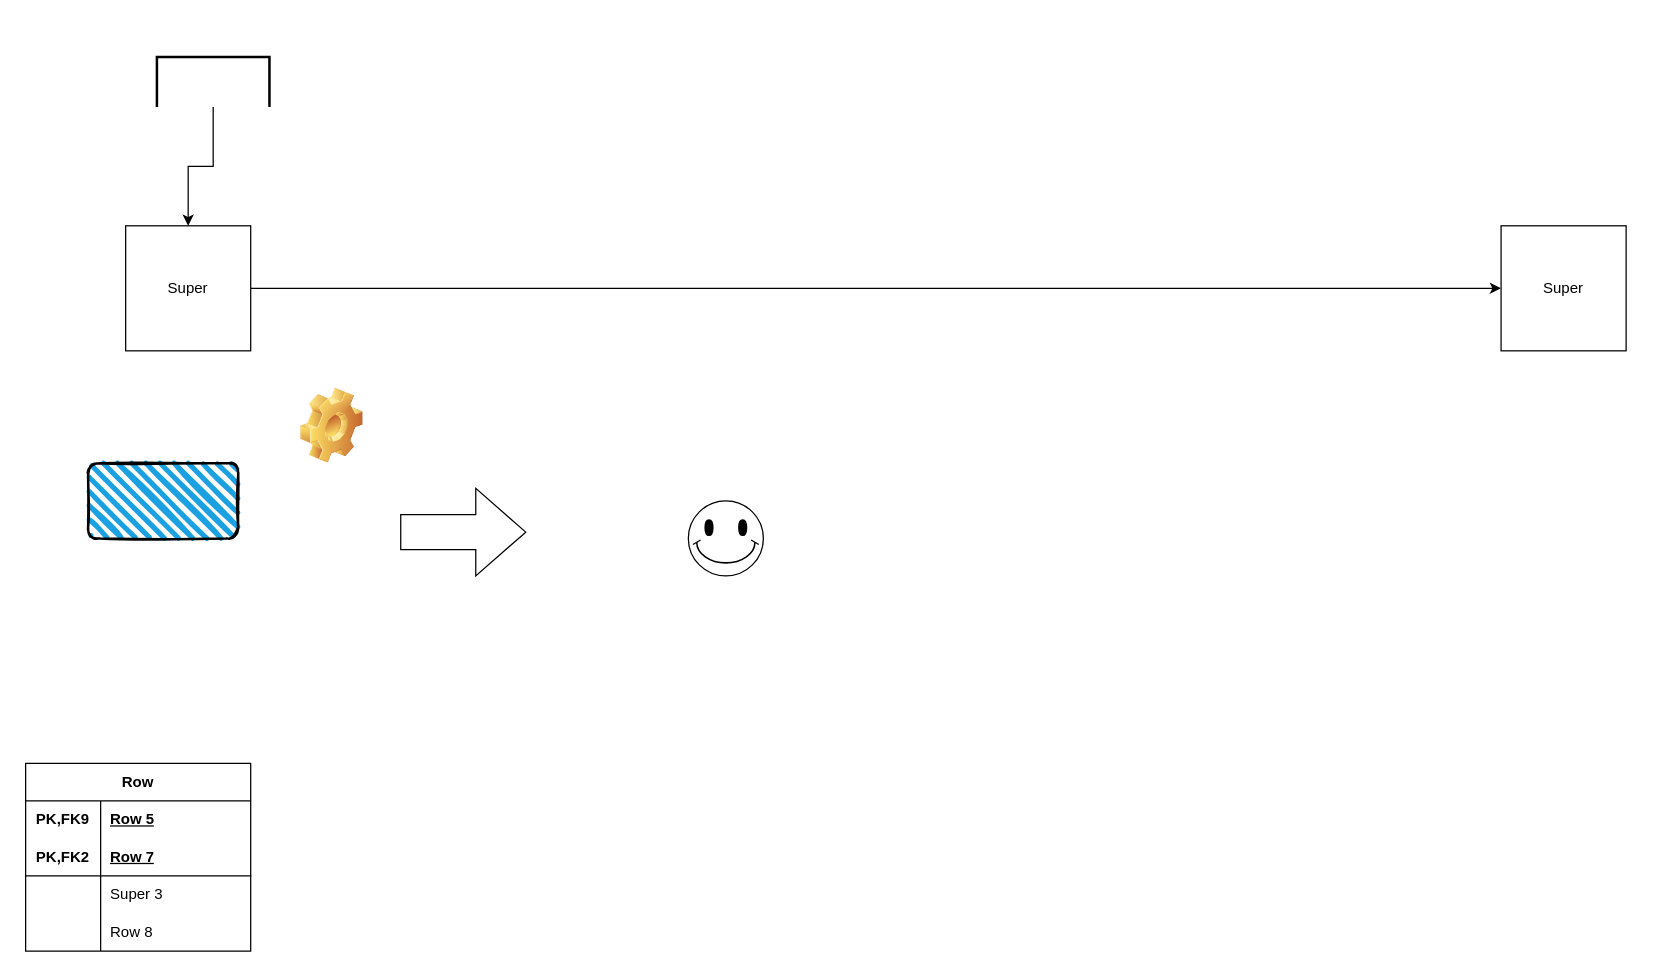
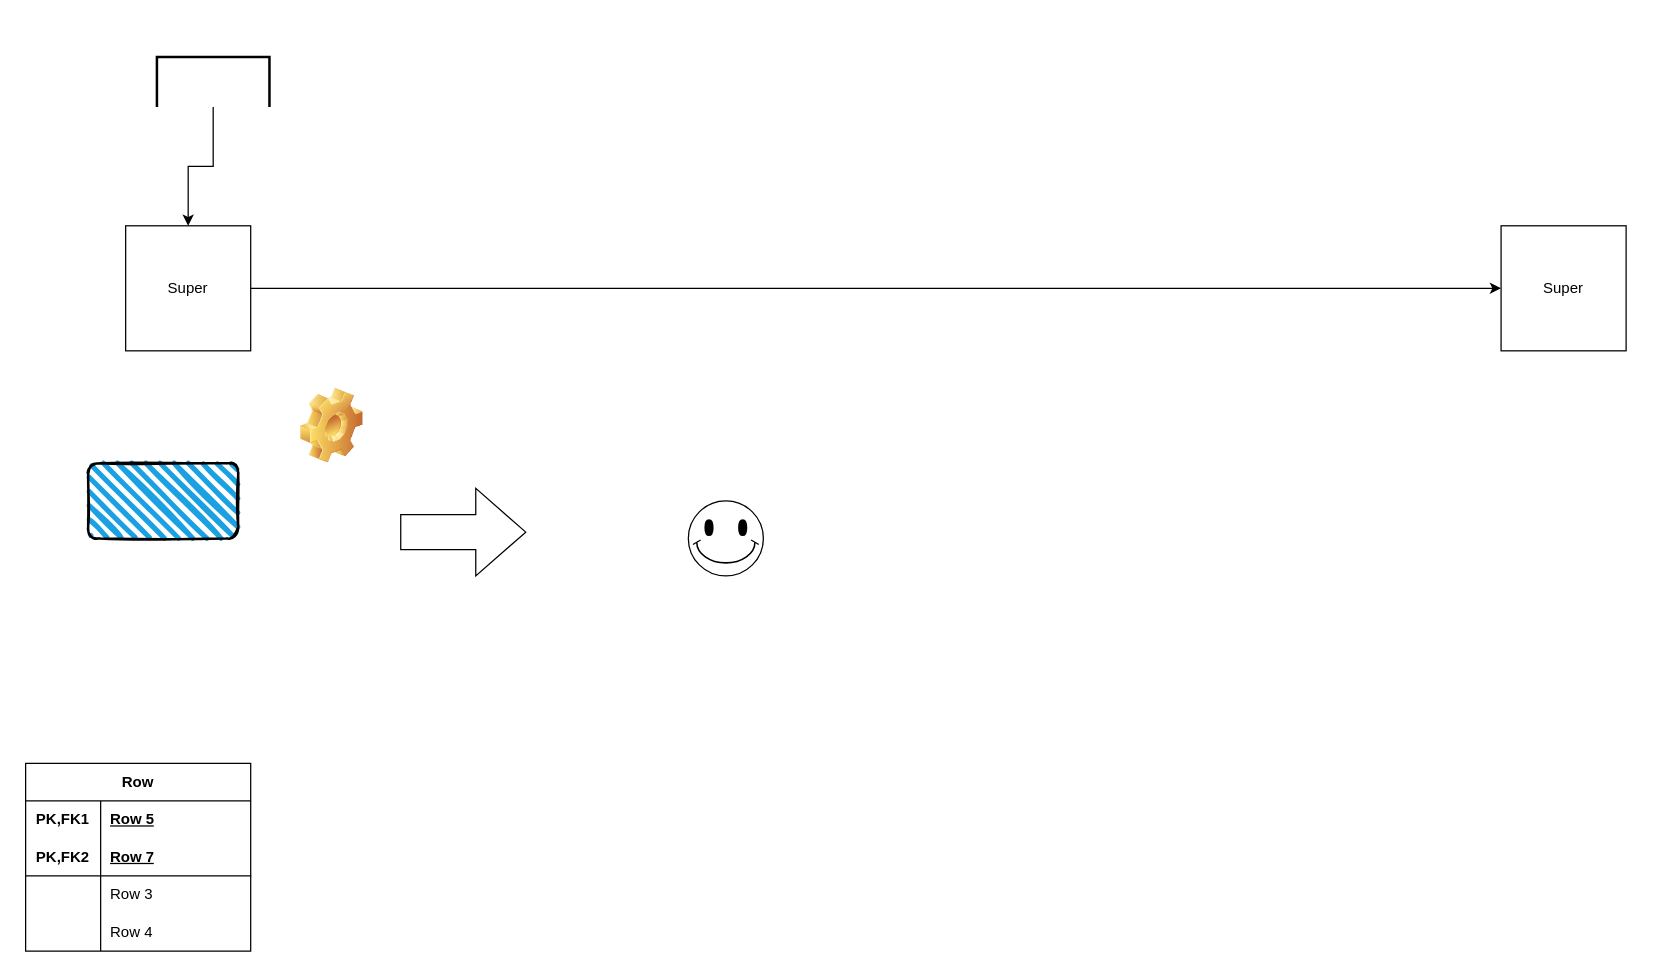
(63, 819) -> (63, 819)
(138, 894) -> (130, 894)
(130, 932) -> (130, 932)
